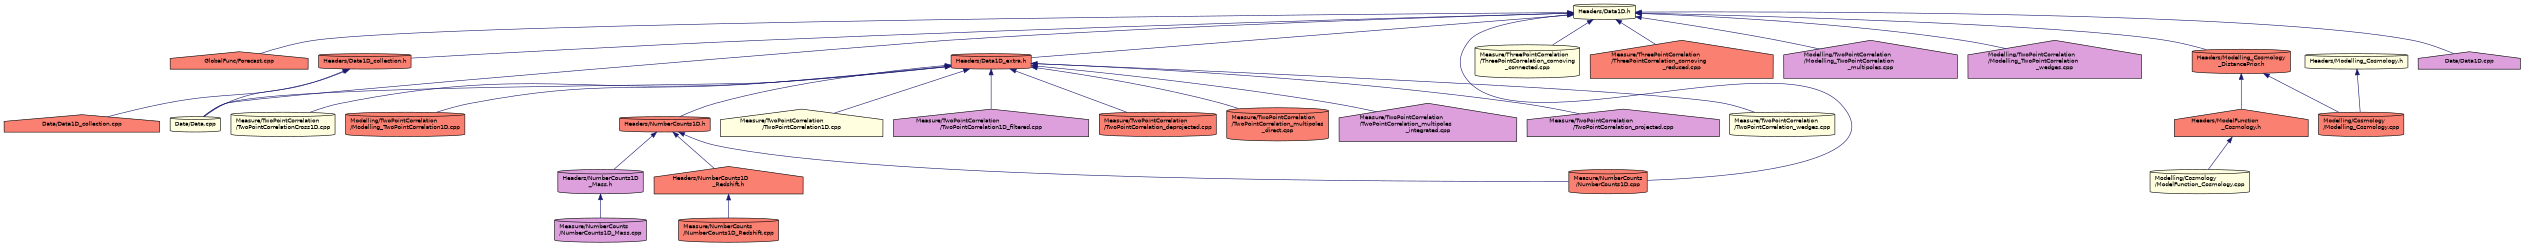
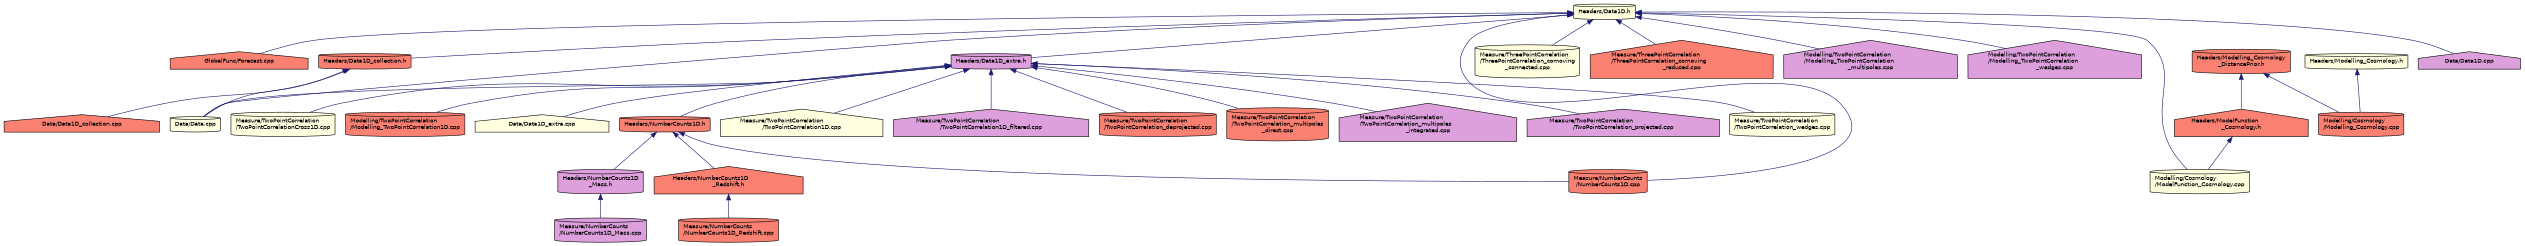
(1925, 23) -> (1966, 23)
(991, 61) -> (991, 61)
none -> (542, 124)
